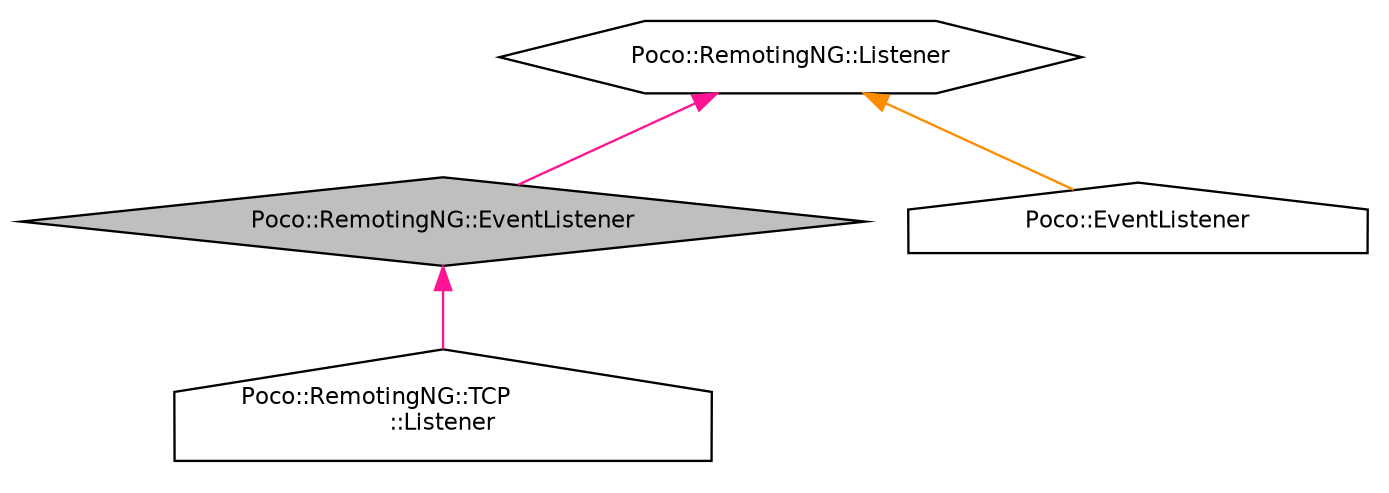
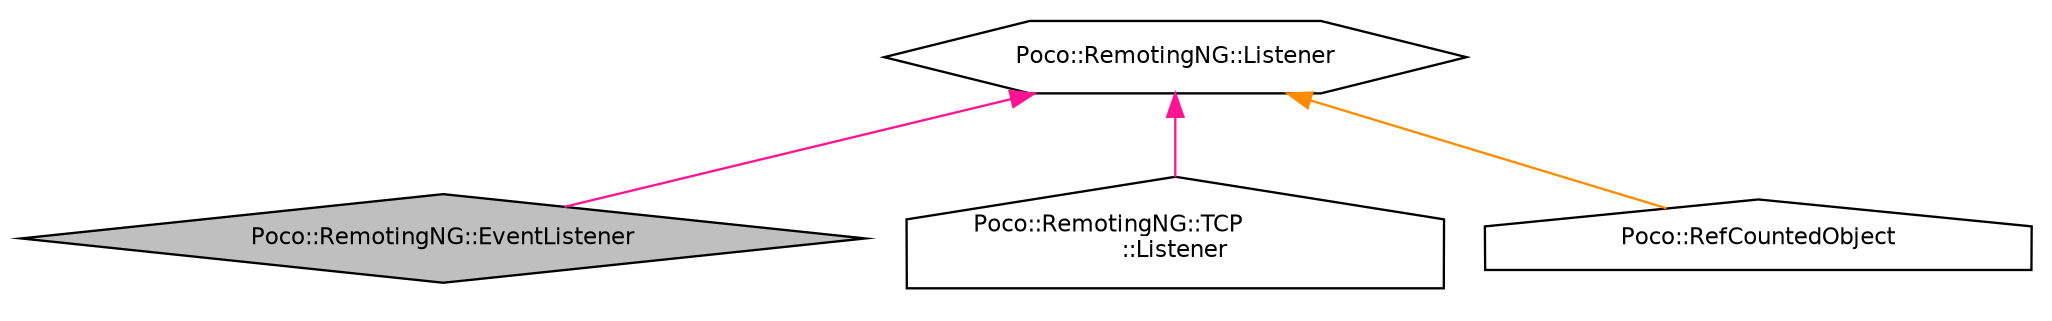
(1138, 222) -> (1758, 238)
(443, 320) -> (1175, 147)
